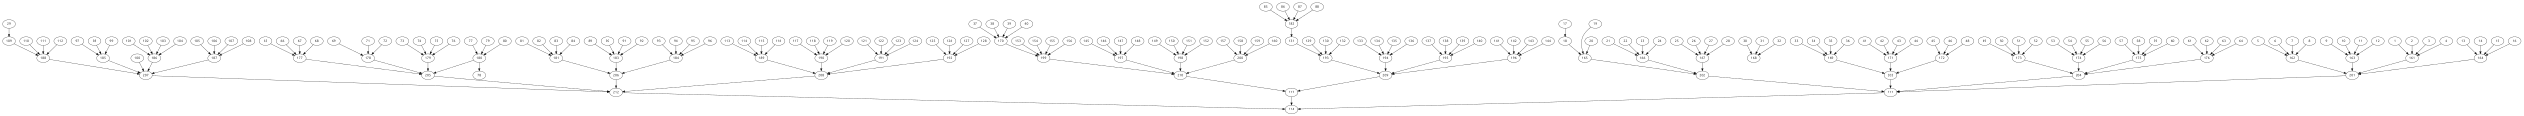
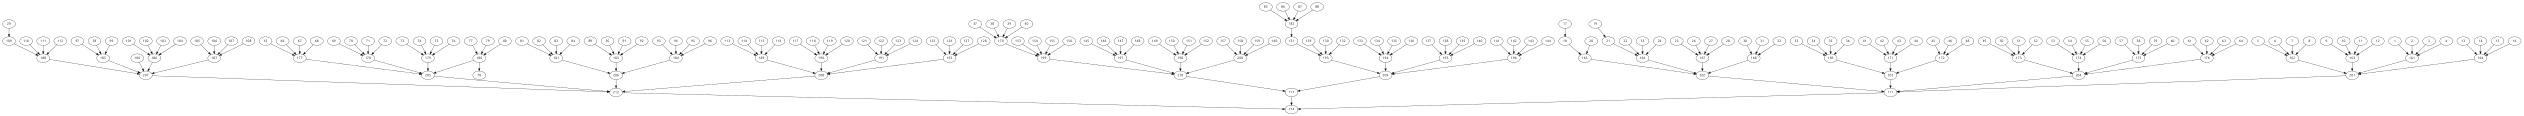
(1582, 38) -> (1601, 32)
none -> (351, 41)
none -> (1729, 66)
